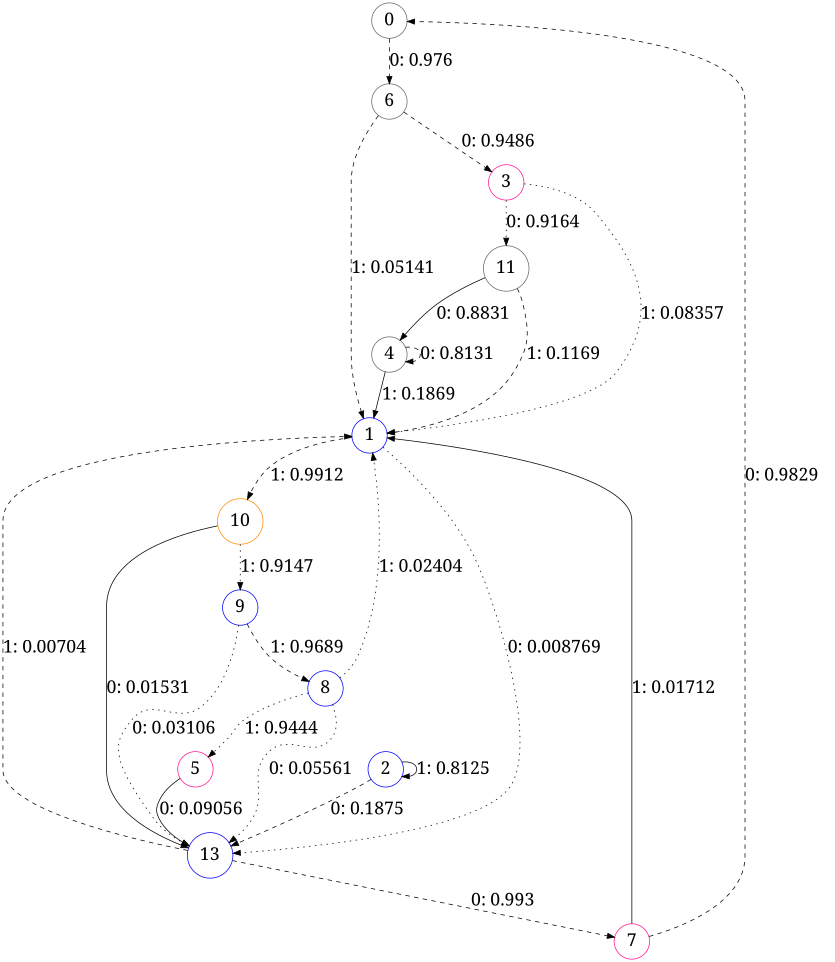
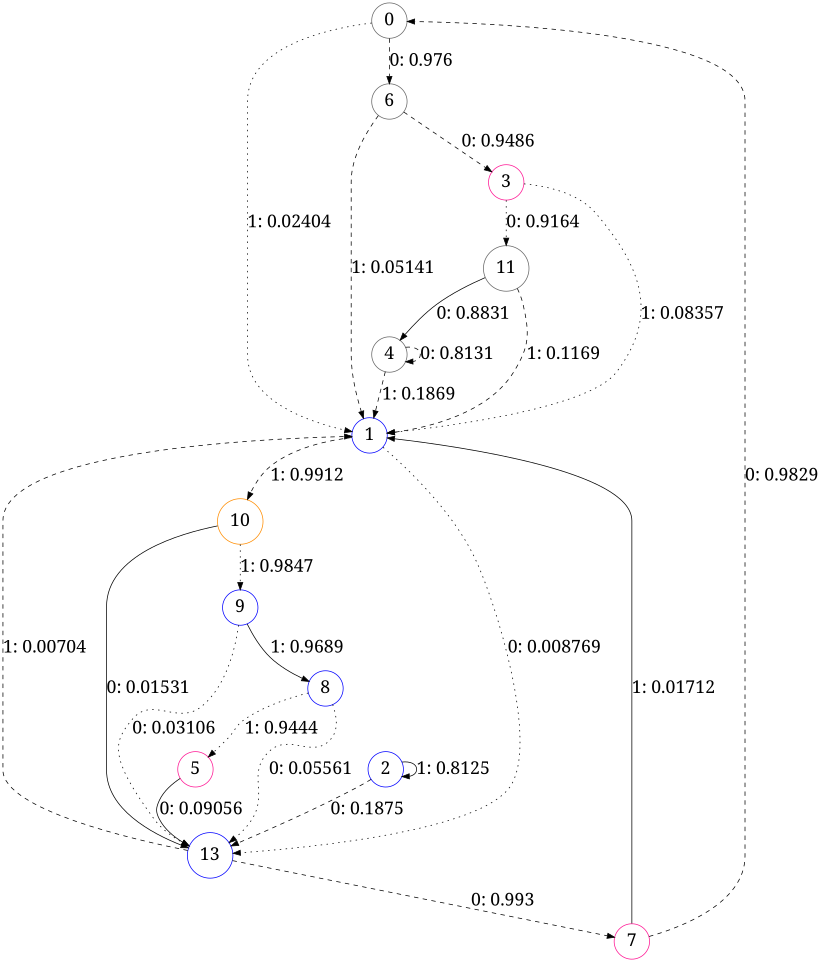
(380, 391) -> (380, 391)
(284, 567) -> (284, 567)
(378, 574) -> (248, 214)
(269, 656) -> (269, 656)
